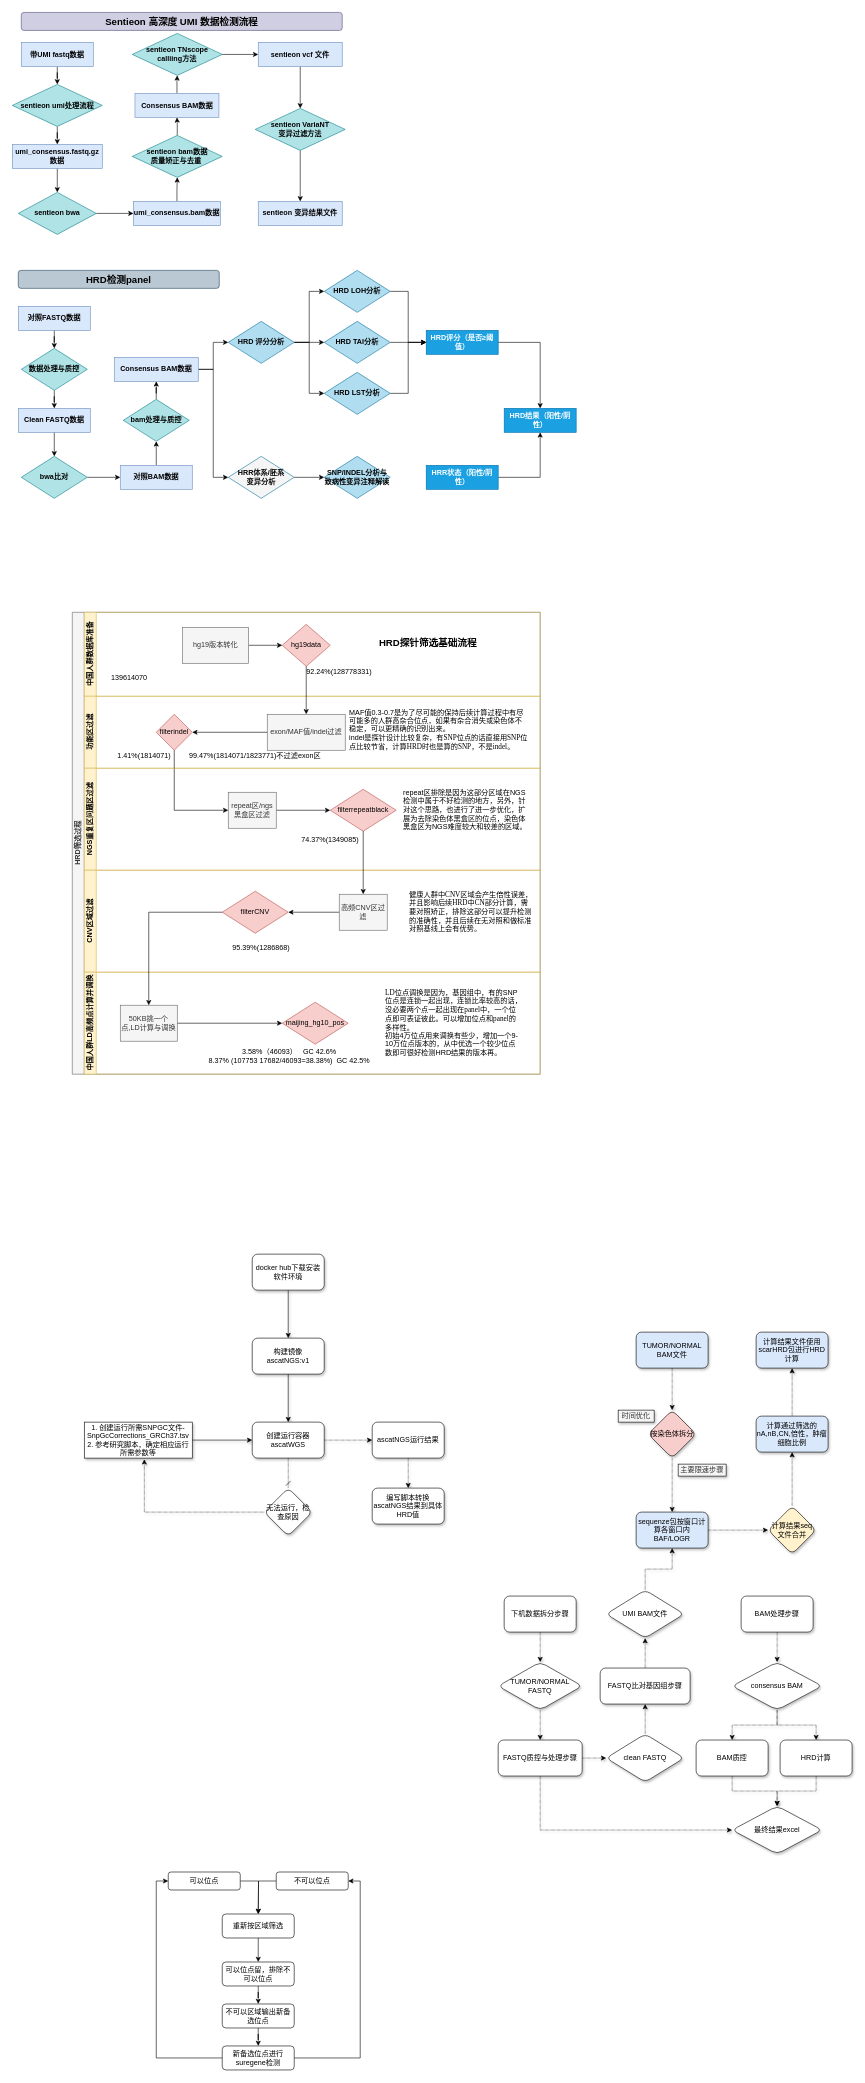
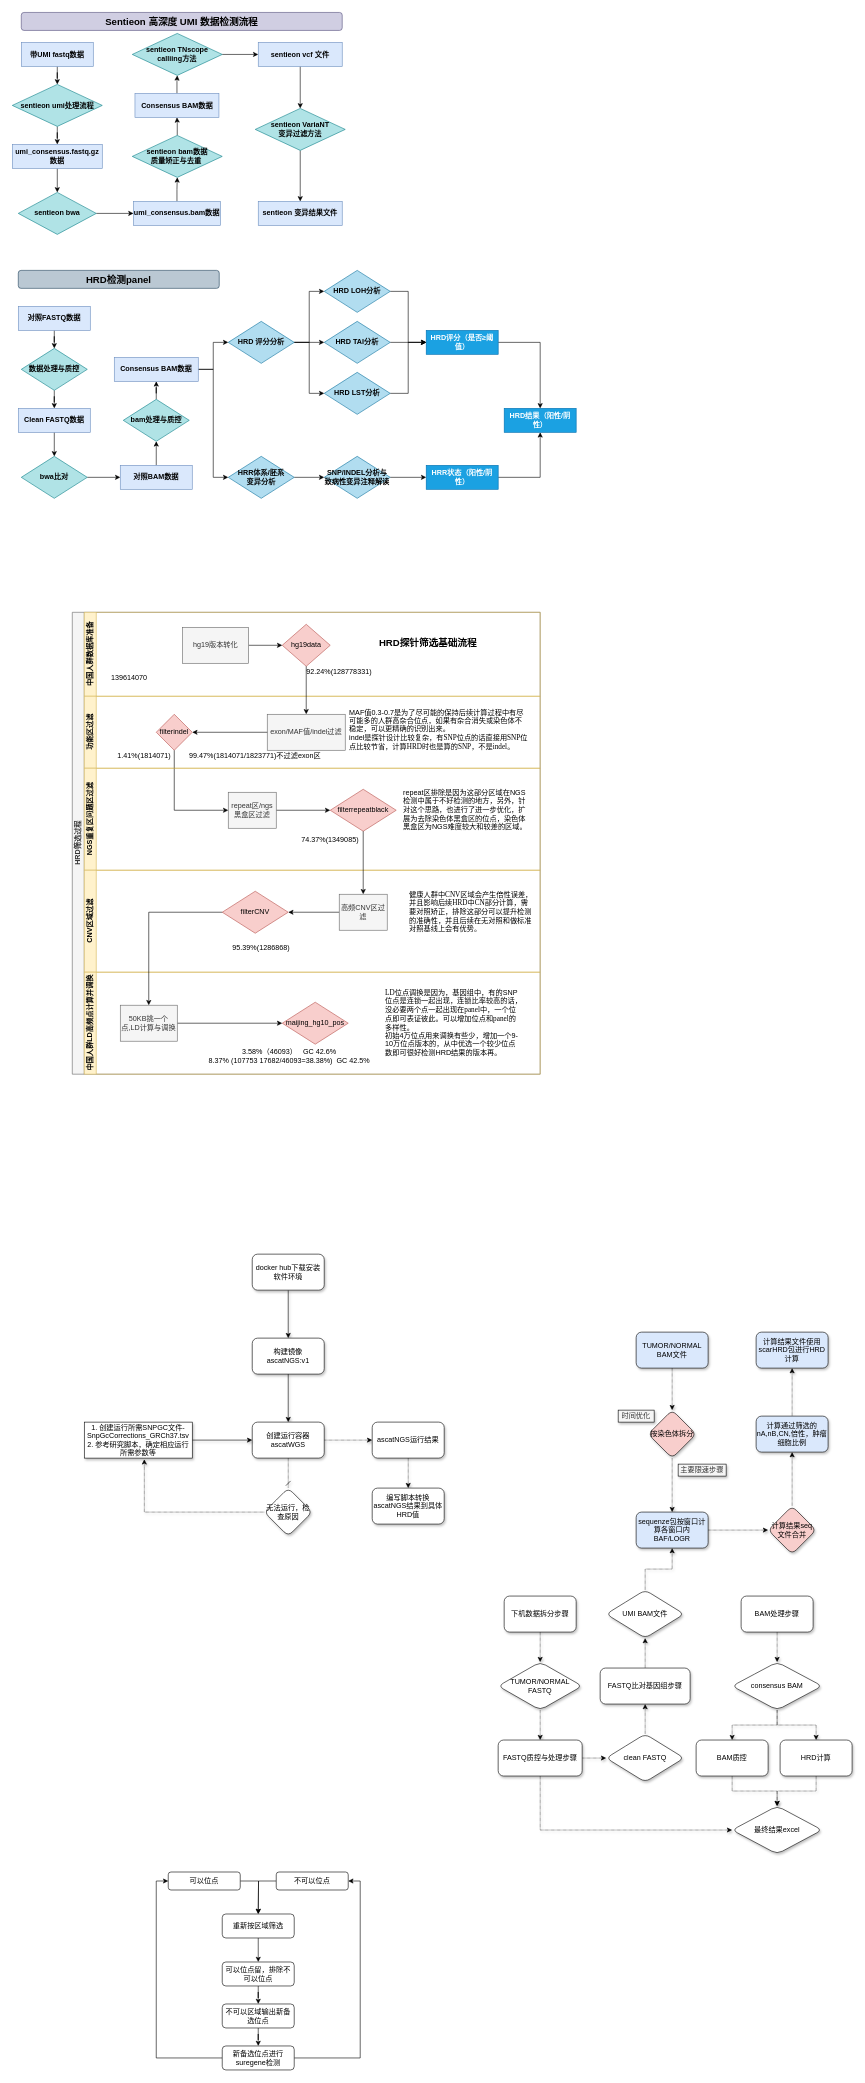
(261, 477) -> (261, 477)
none -> (420, 477)
(792, 1530) -> (792, 1530)
